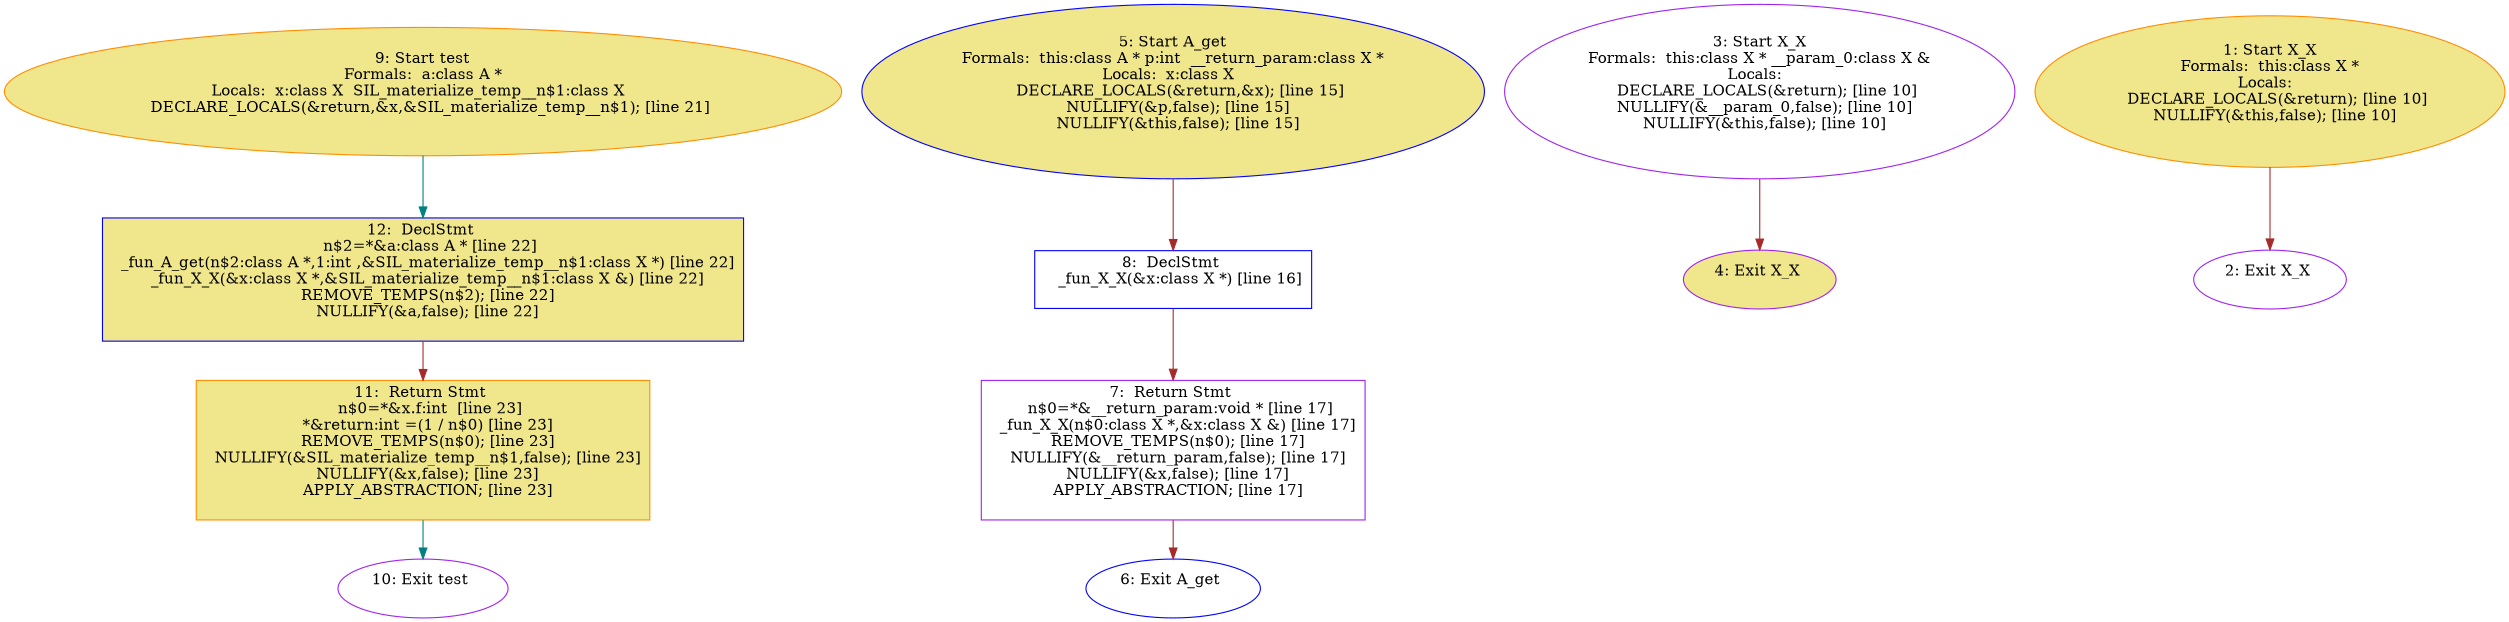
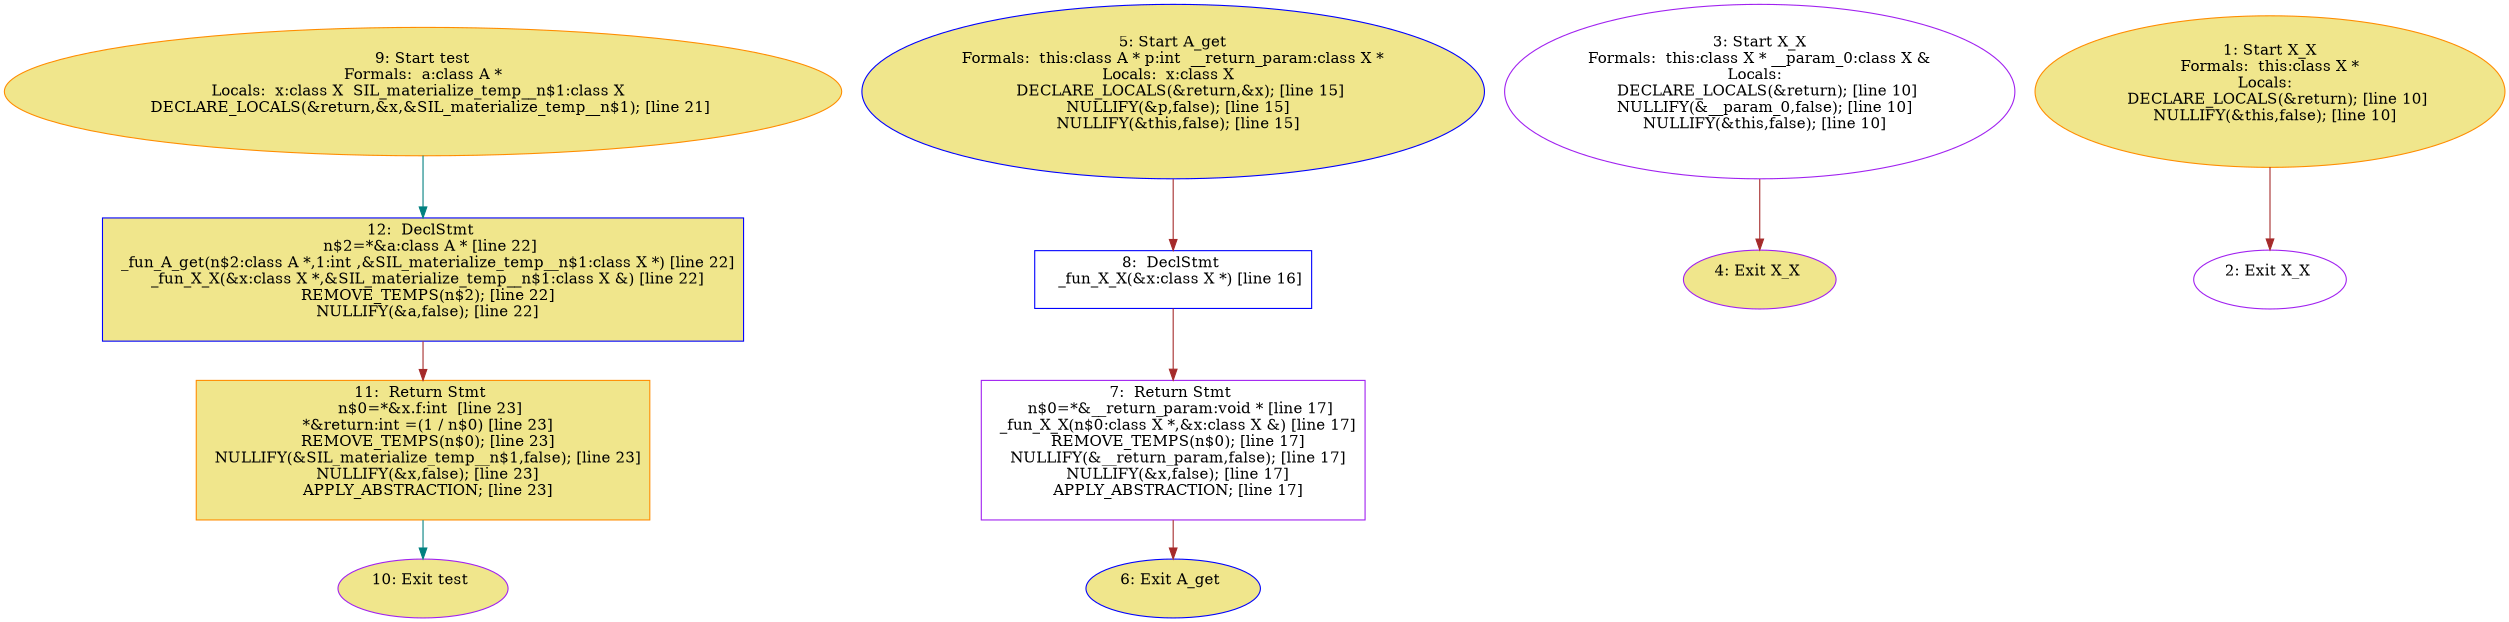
(423, 588) -> (423, 588)
(1173, 588) -> (1173, 588)
